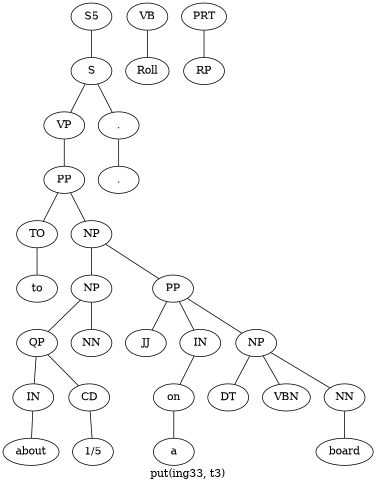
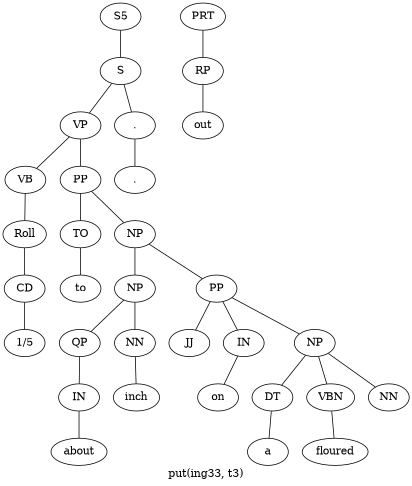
none -> (203, 125)
none -> (53, 153)
(63, 370) -> (25, 261)
none -> (136, 397)
(174, 425) -> (270, 425)
none -> (335, 452)
(345, 452) -> none
